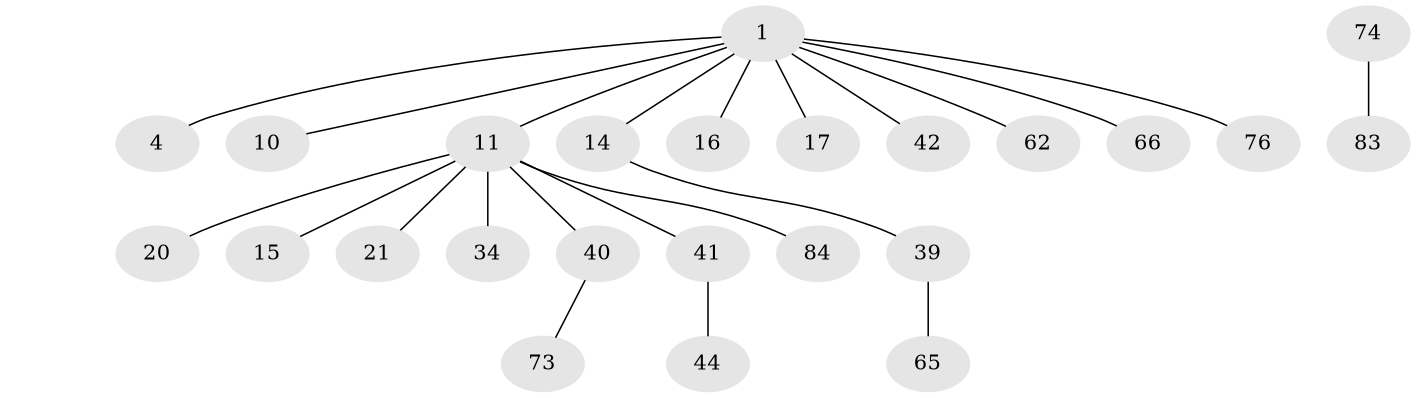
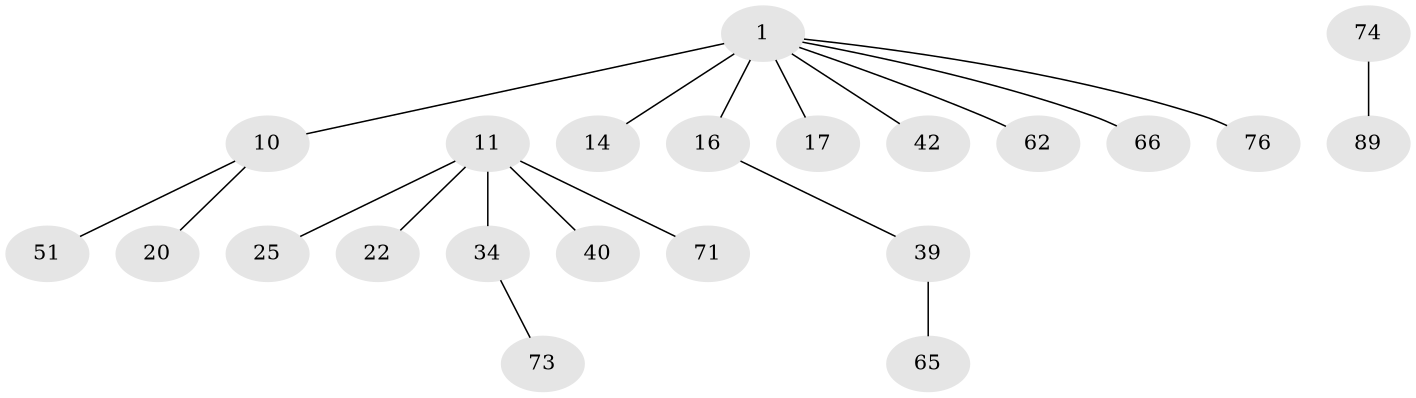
(623, 85) -> none
(158, 144) -> none
(1369, 144) -> (1369, 144)
(318, 191) -> (213, 199)
(763, 199) -> (818, 199)
none -> (47, 254)
(268, 254) -> (268, 254)
(378, 254) -> (378, 254)
(708, 254) -> (708, 254)
(818, 254) -> none
(570, 309) -> (515, 309)
(708, 364) -> none
